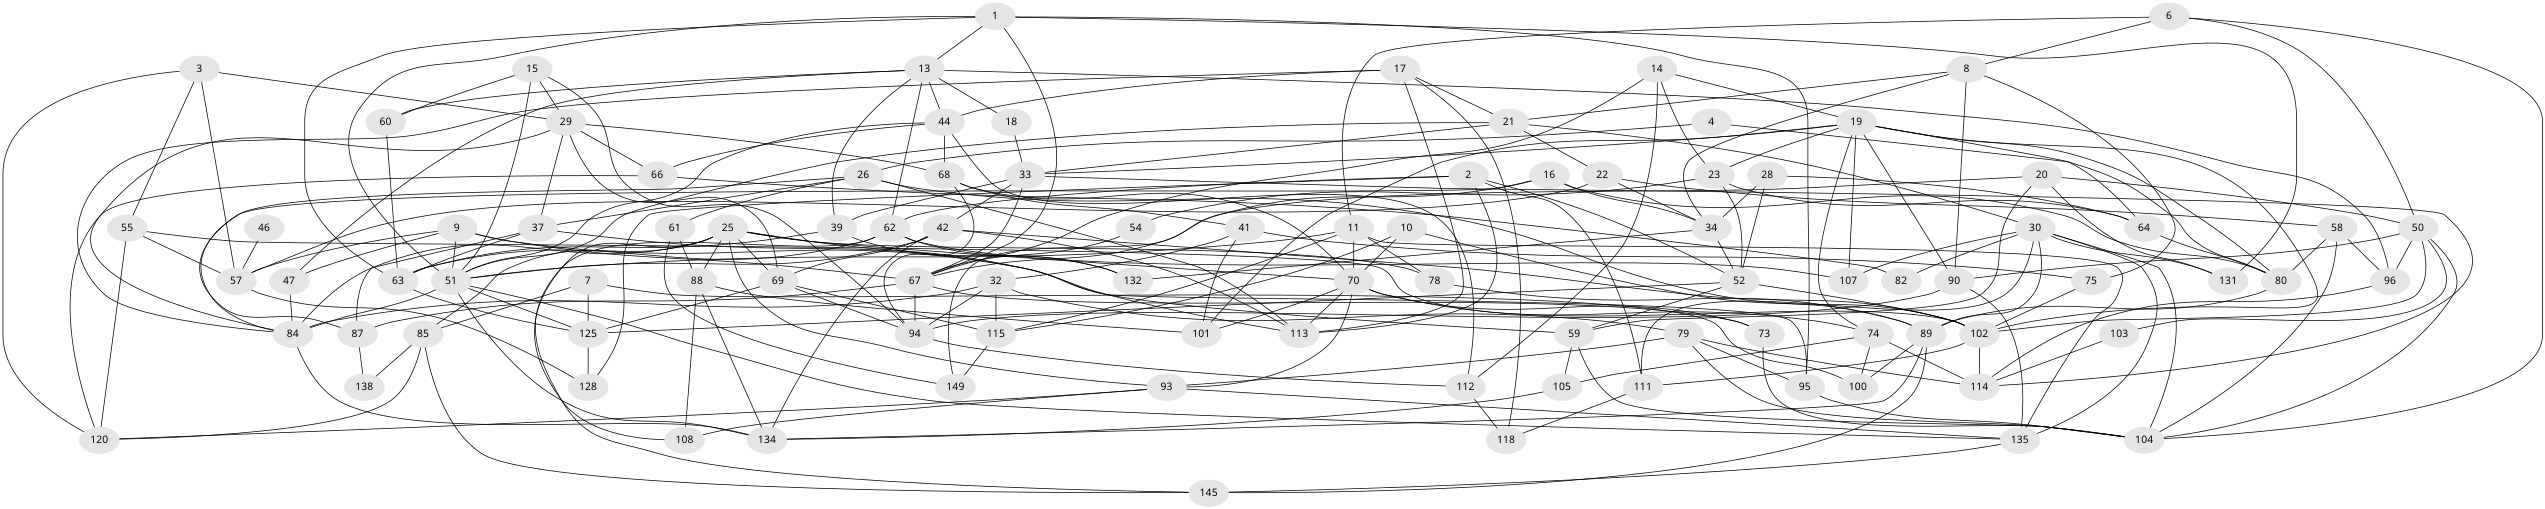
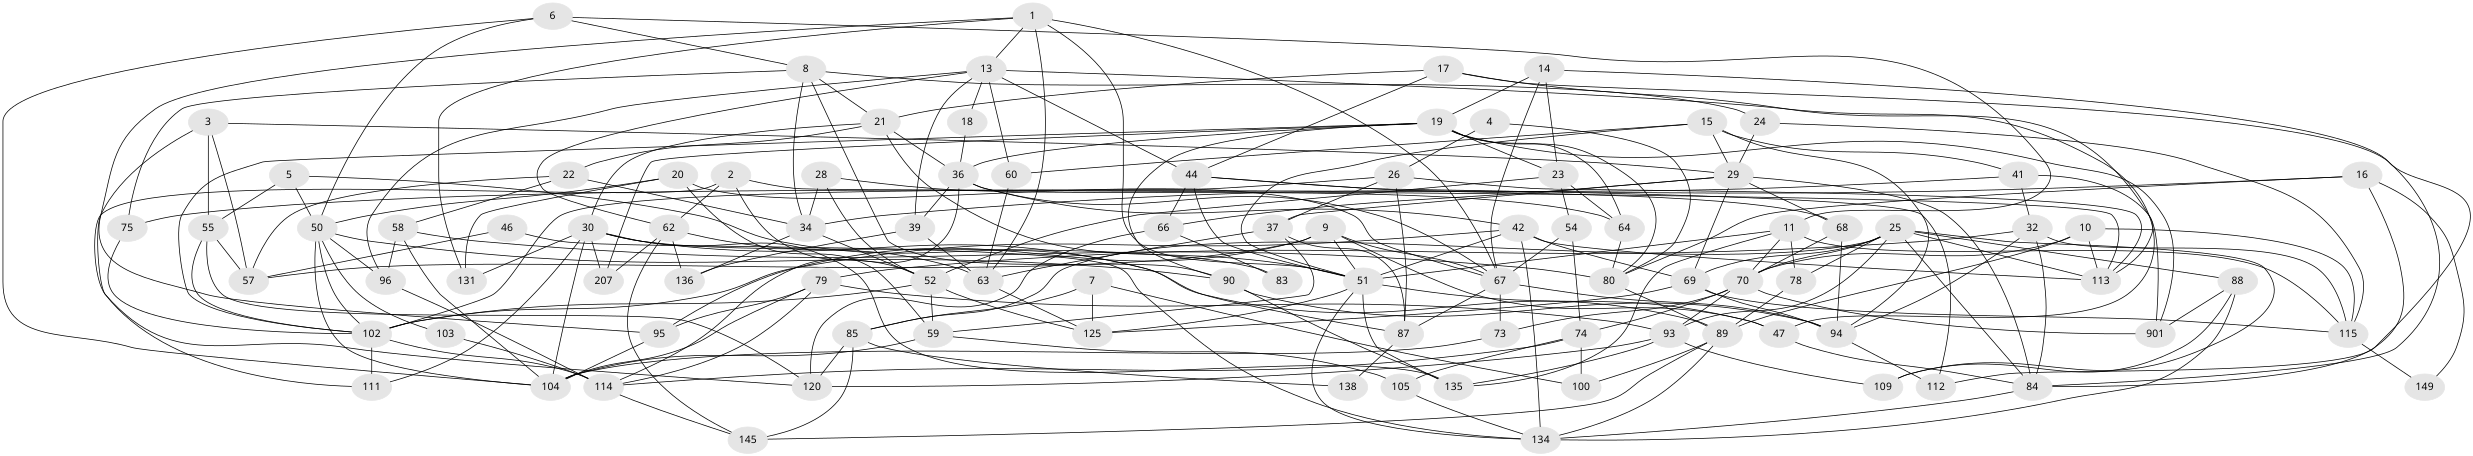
none -> (1760, 122)
none -> (289, 175)
(1025, 175) -> (958, 175)
(1092, 207) -> (1861, 152)
(675, 228) -> none
(1823, 237) -> (1576, 281)
(1133, 281) -> (685, 281)
(1848, 281) -> (604, 281)
(1901, 281) -> (1282, 281)
(392, 305) -> (1574, 301)
(1326, 308) -> (2093, 255)
(1201, 334) -> (2155, 334)
none -> (1200, 342)
(588, 387) -> none
(685, 440) -> (1883, 387)
(1506, 440) -> none
(1673, 474) -> (675, 415)
